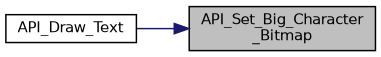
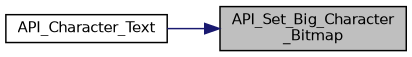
(71, 29) -> (87, 29)
